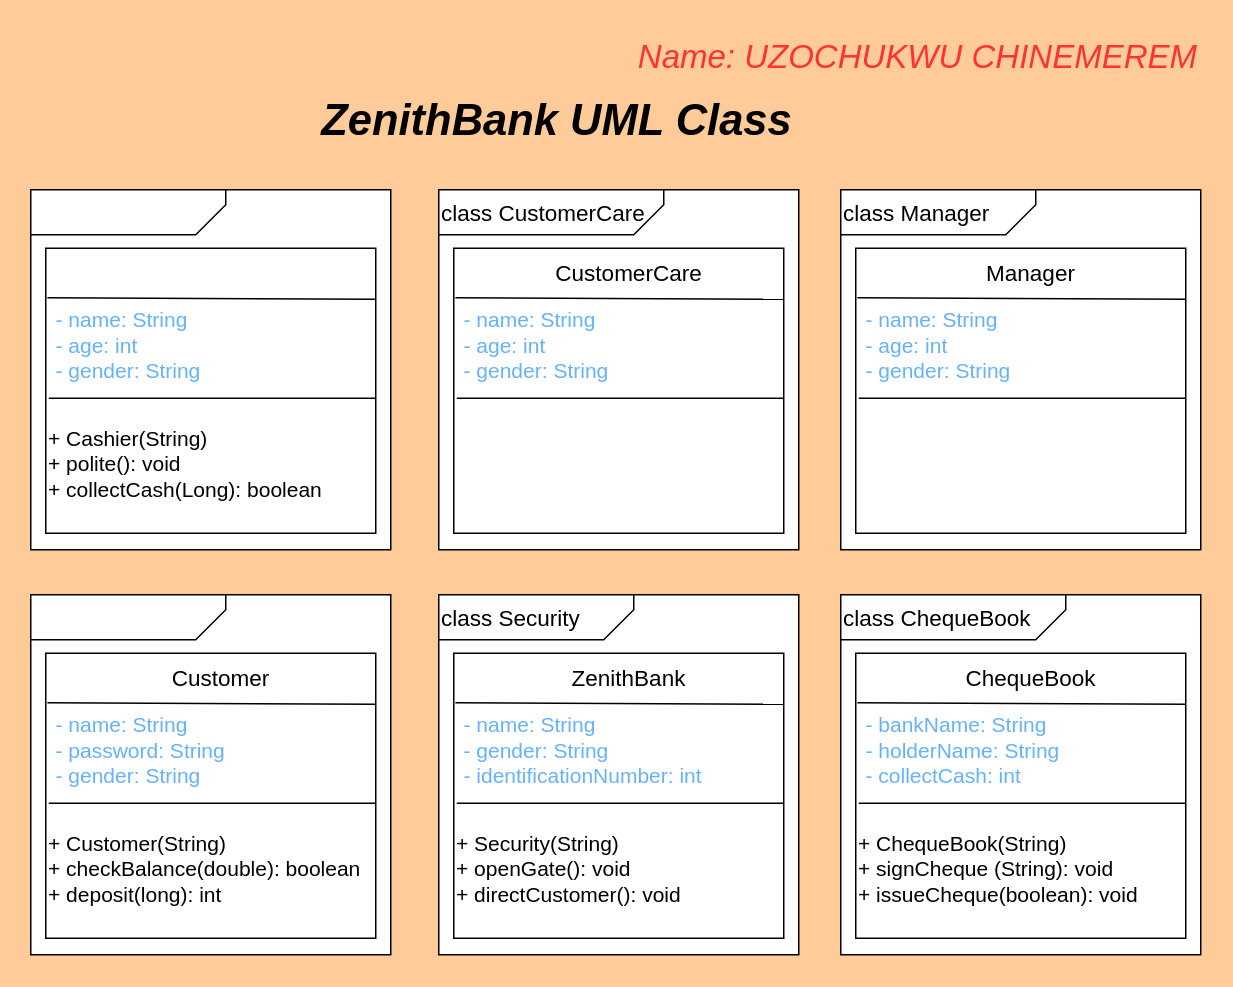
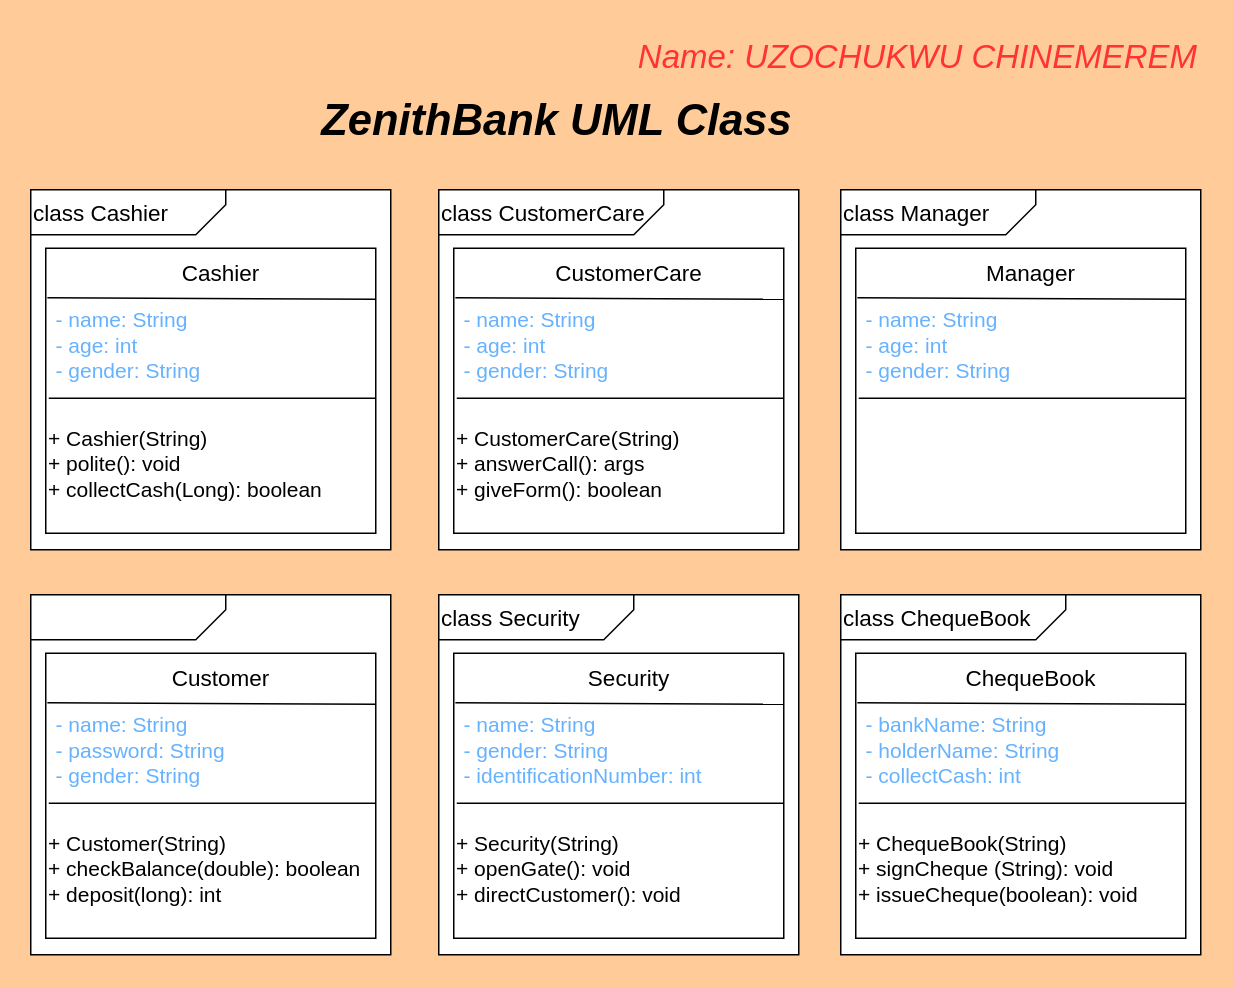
none -> (113, 212)
none -> (221, 272)
none -> (617, 464)
(629, 677) -> (629, 677)
